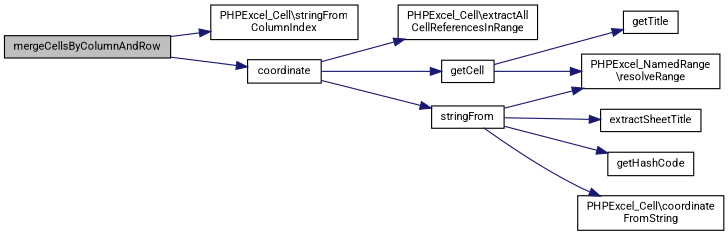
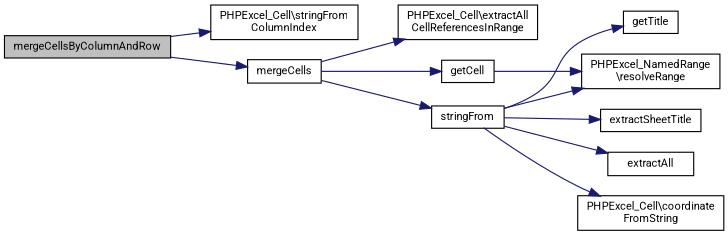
(553, 48) -> (559, 64)
(284, 71) -> (284, 71)
(651, 164) -> (651, 164)
